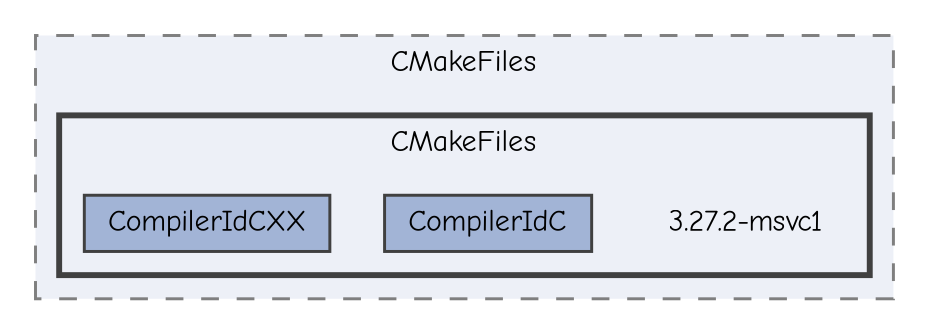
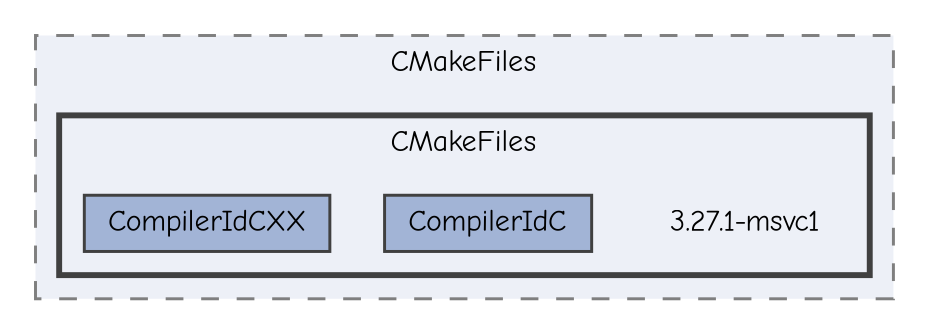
(746, 223) -> (746, 223)
